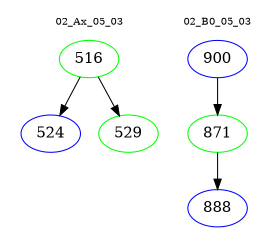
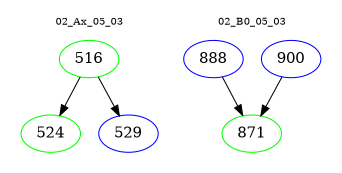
(51, 134) -> (51, 134)
(128, 134) -> (128, 134)
(218, 166) -> (230, 92)
